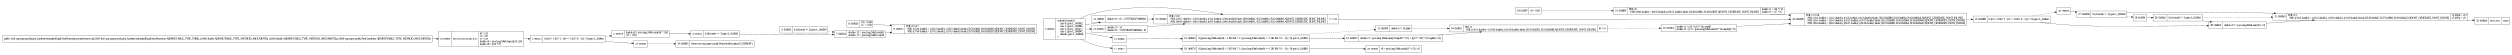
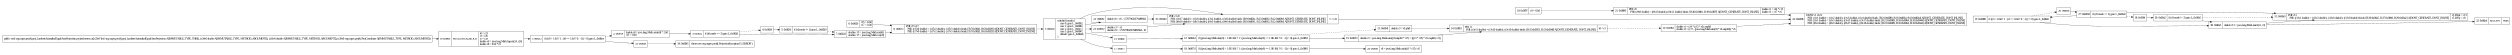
(1813, 15) -> (1814, 15)
(1969, 19) -> (2064, 16)
(2470, 20) -> (2370, 24)
none -> (1039, 29)
none -> (767, 30)
